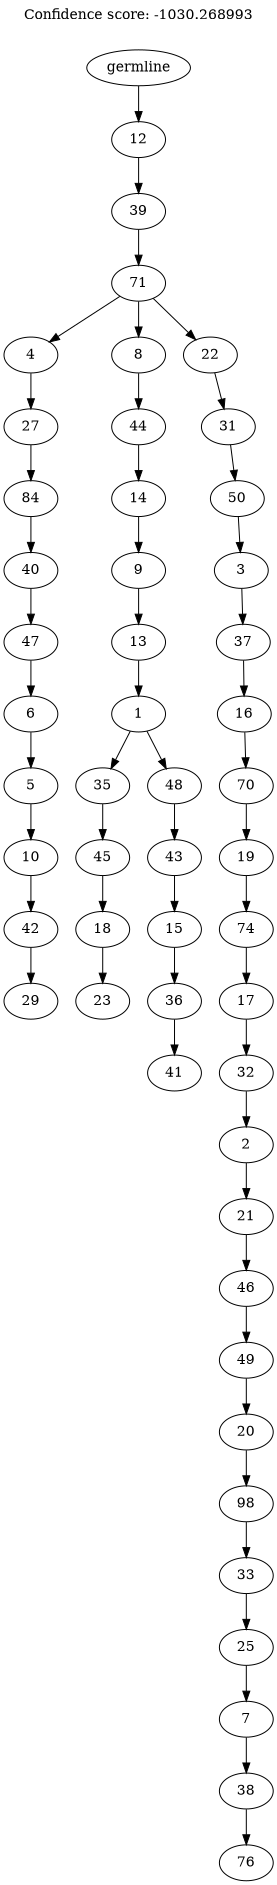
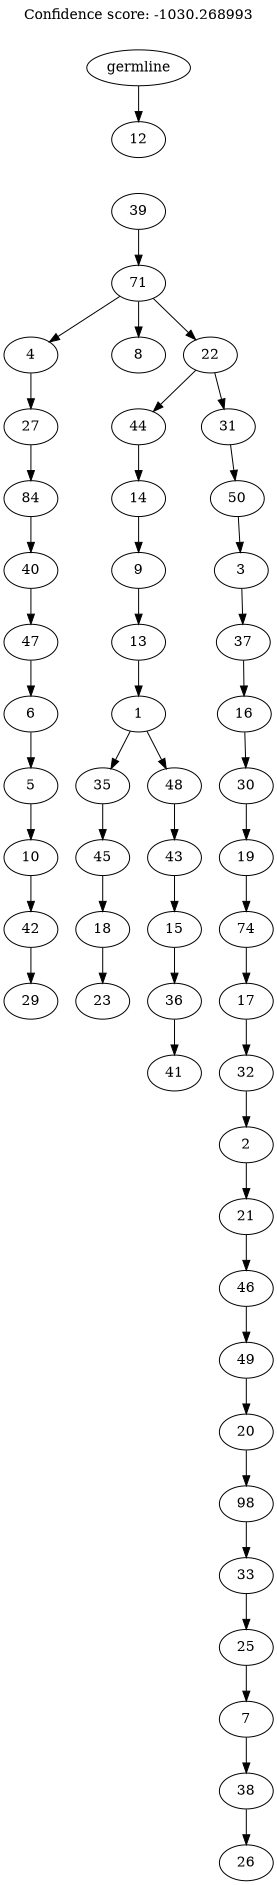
(139, 171) -> none
(139, 386) -> (178, 387)
(246, 786) -> (246, 786)
(246, 1863) -> (246, 1863)
